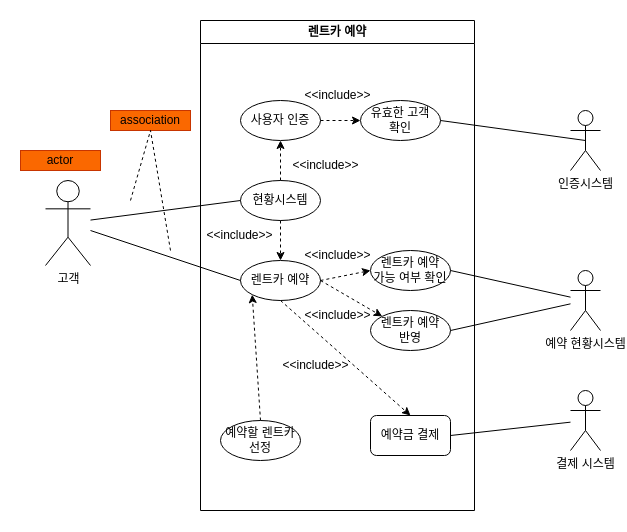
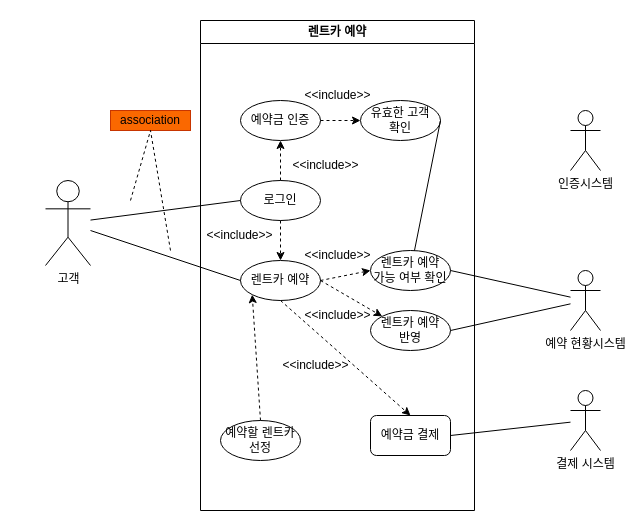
(281, 121) -> (281, 121)
(511, 130) -> (427, 186)
(61, 161) -> none
(281, 201) -> (281, 201)
